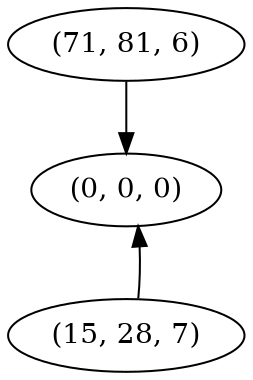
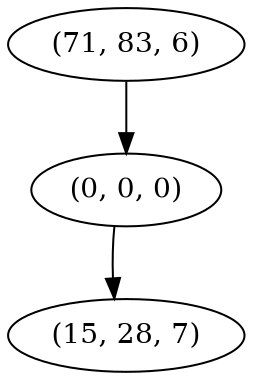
(126, 44) -> (126, 44)
(140, 273) -> (113, 252)
